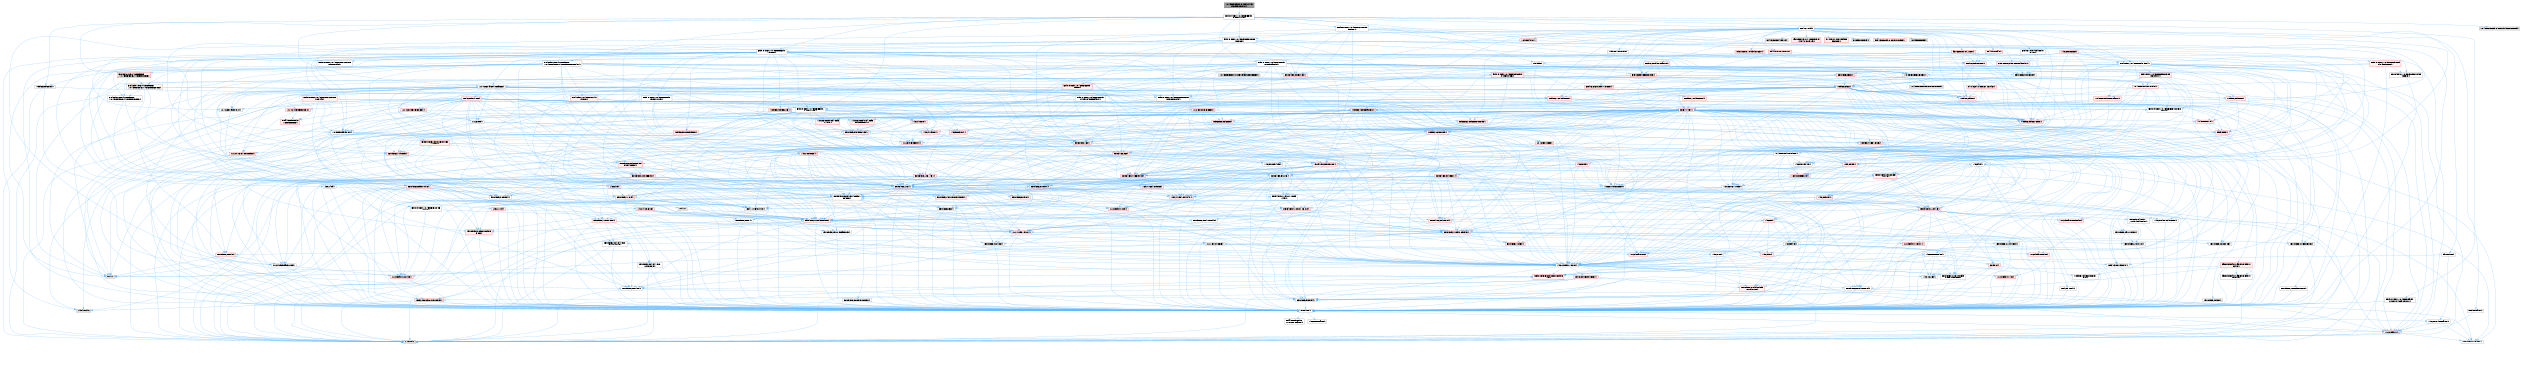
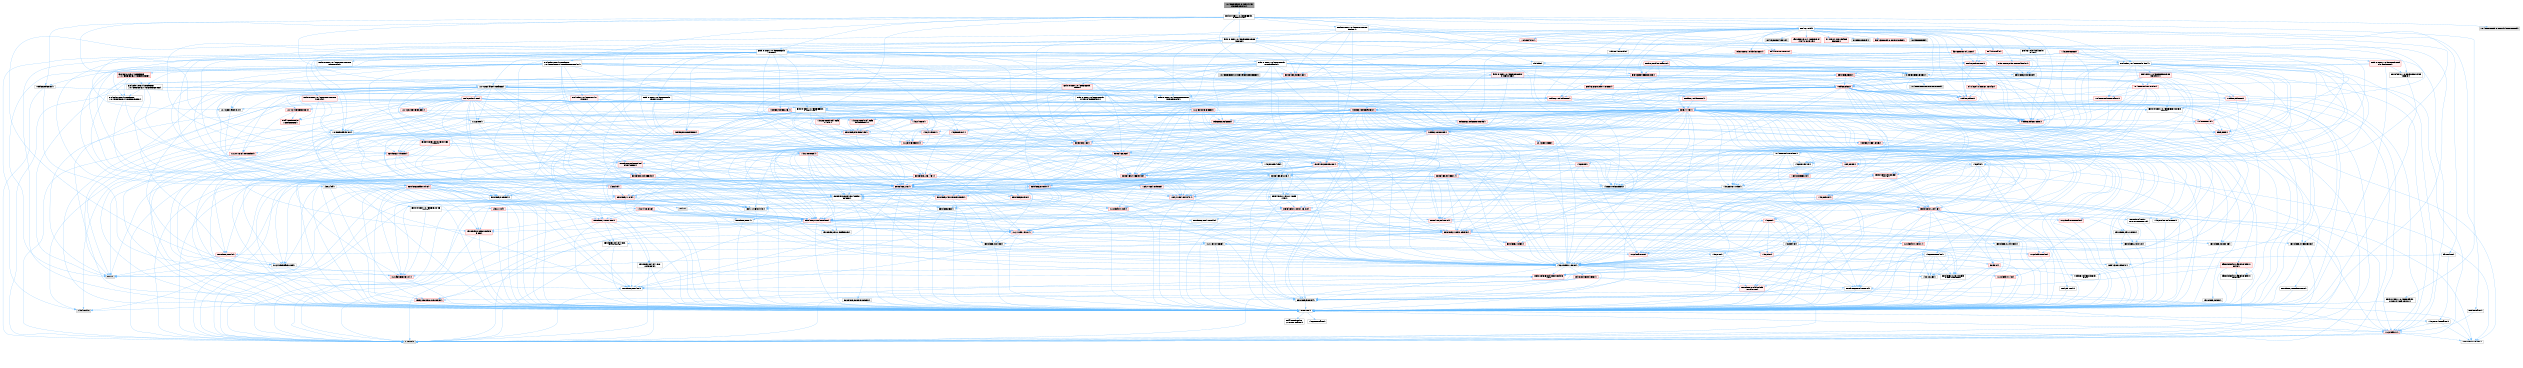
(2138, 221) -> (2138, 221)
(402, 277) -> (402, 277)
